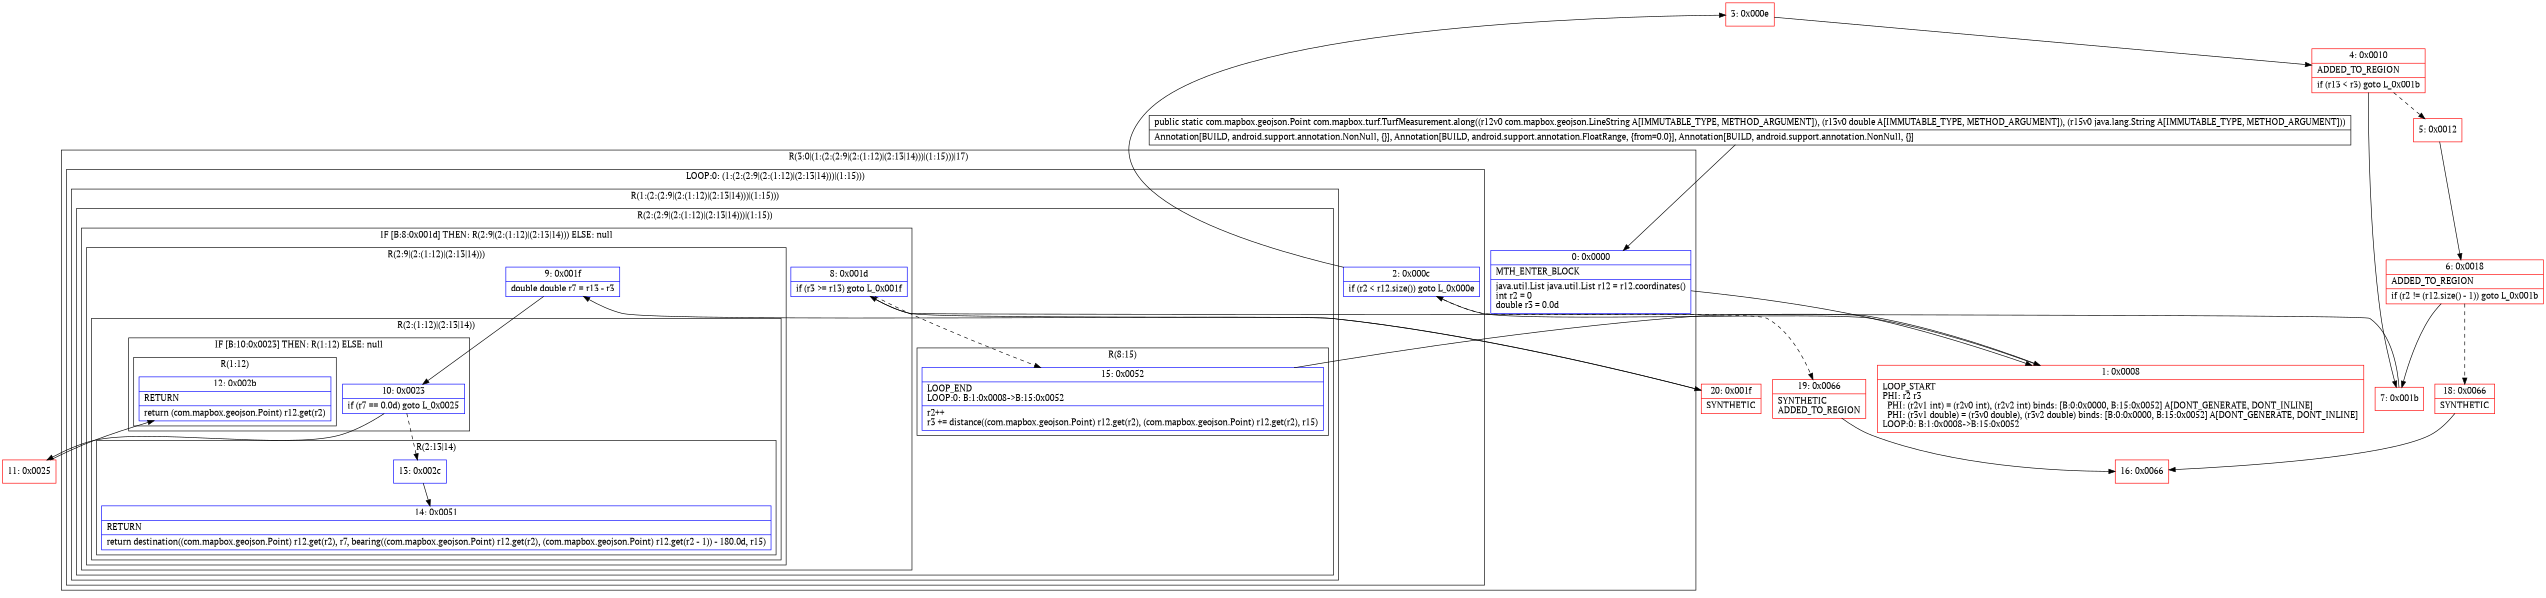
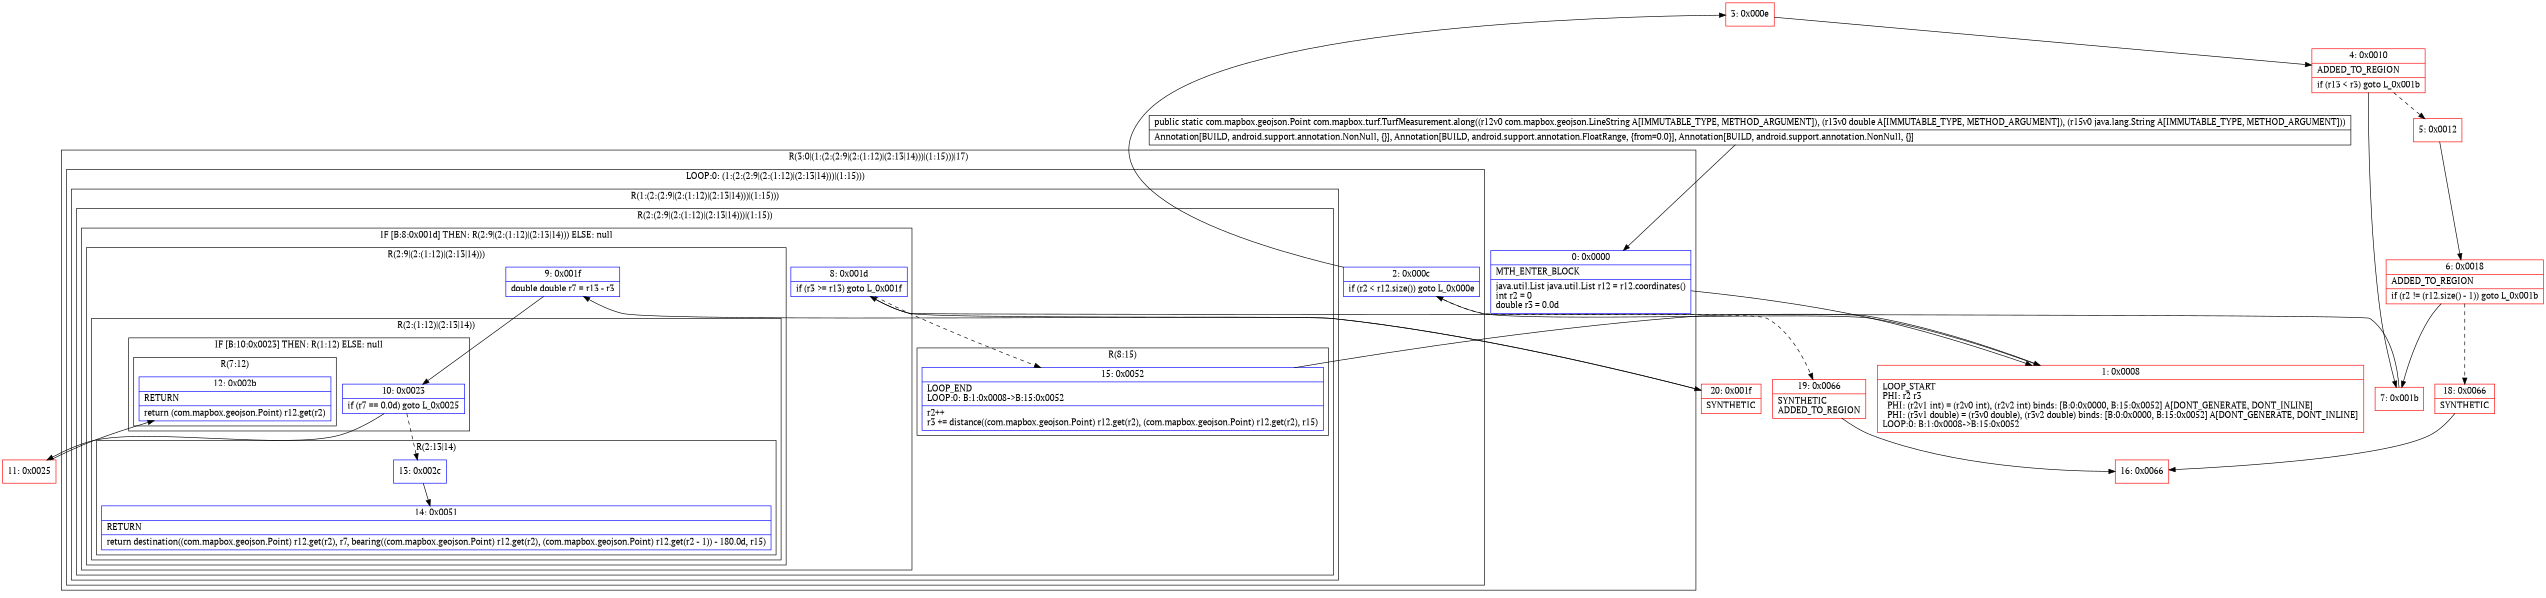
(235, 365) -> (235, 365)
